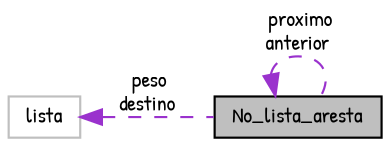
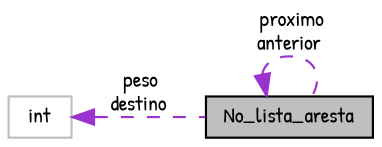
(44, 117) -> (40, 117)
